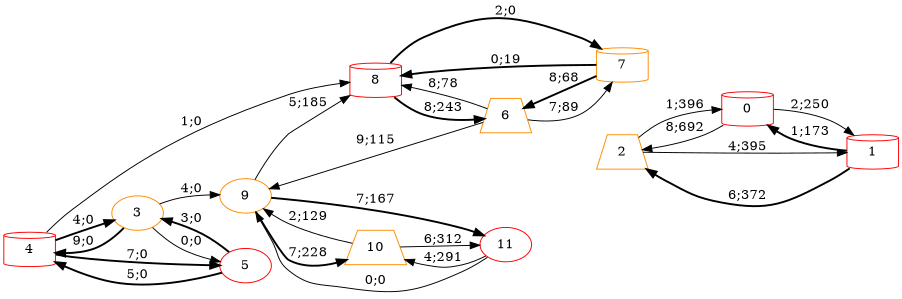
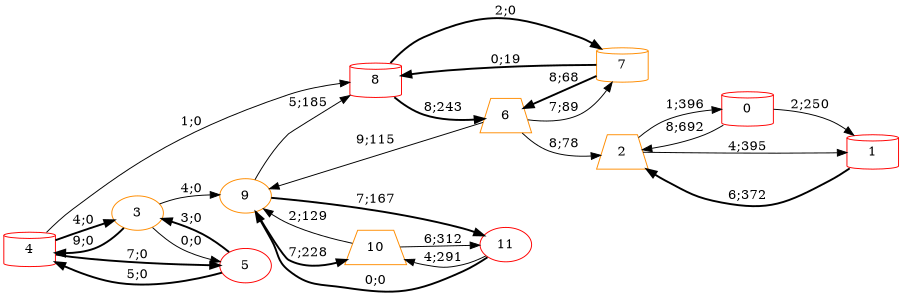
(450, 97) -> (554, 153)
(811, 145) -> none
(361, 290) -> (361, 290)
